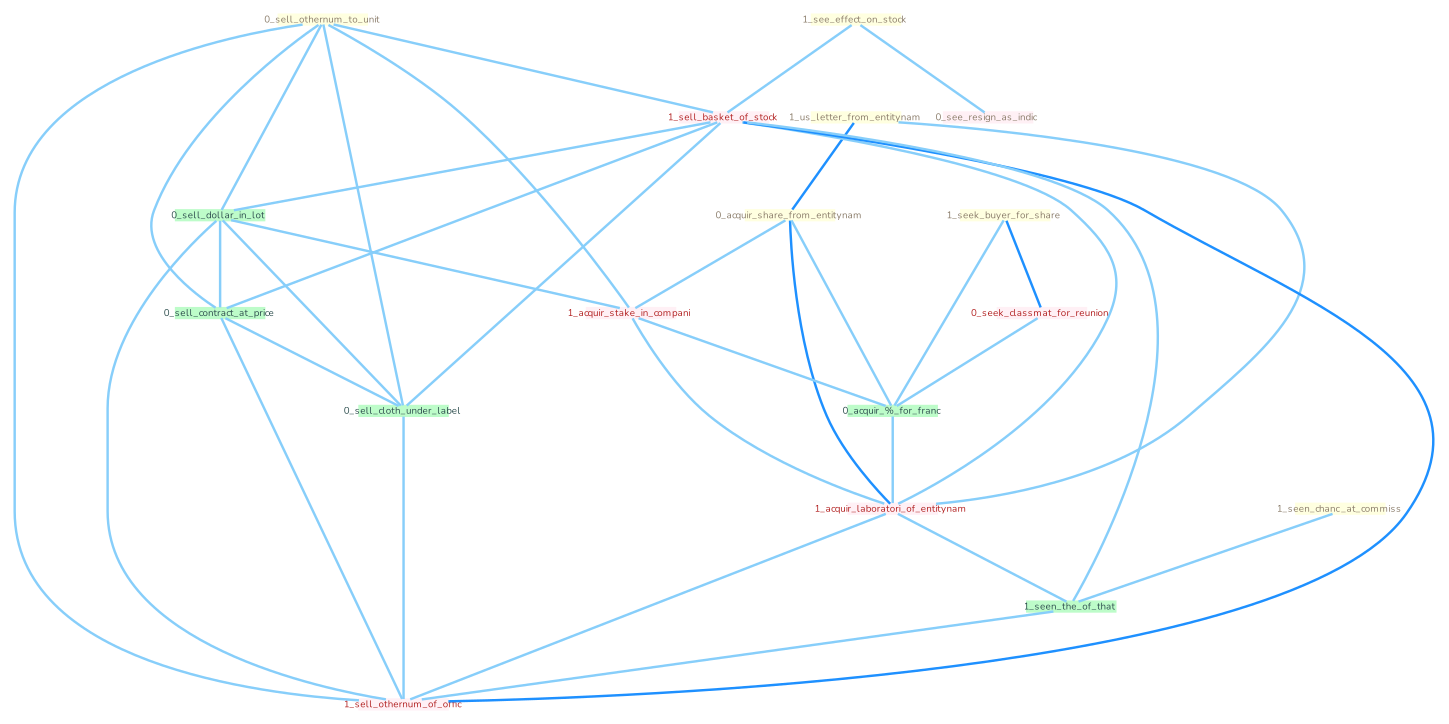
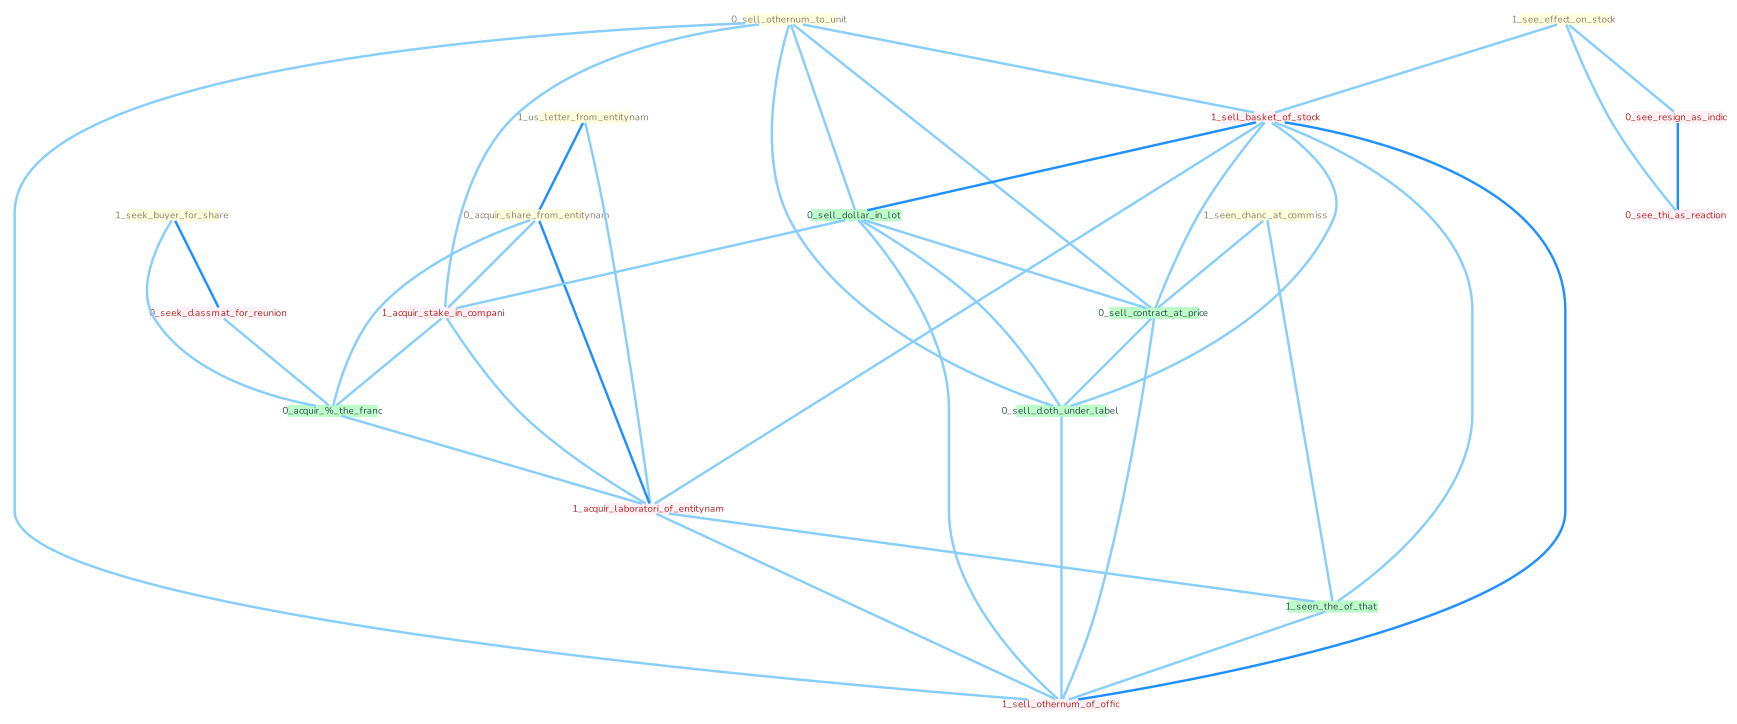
(988, 117) -> (1678, 117)
(472, 166) -> (1062, 166)
none -> (1678, 215)
none -> (1211, 264)
(893, 411) -> (333, 411)
